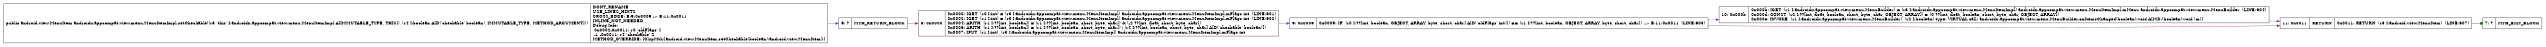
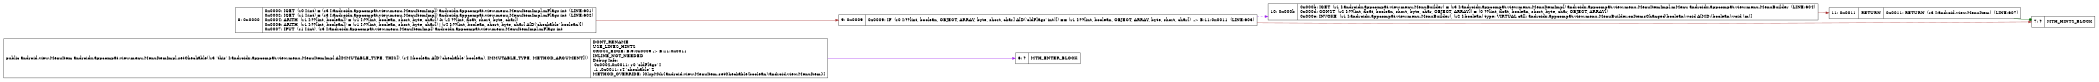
(2273, 21) -> (1822, 13)
(879, 23) -> (1054, 58)
(911, 23) -> none
(1283, 23) -> (716, 20)
(2519, 23) -> (2070, 22)
(1993, 27) -> (1643, 24)
